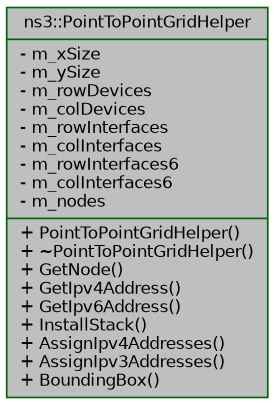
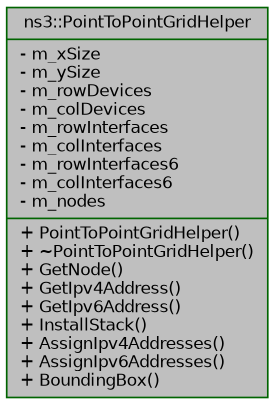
(123, 362) -> (123, 362)
